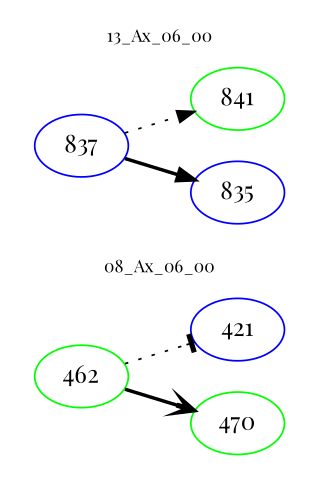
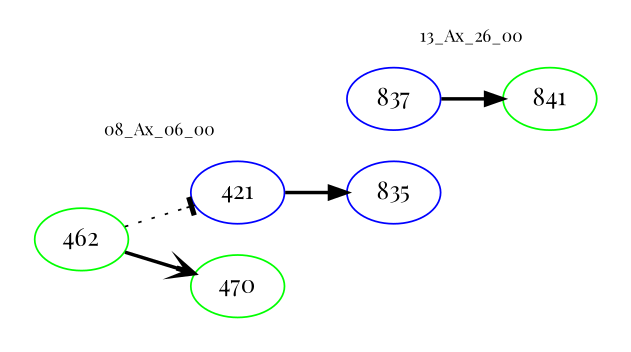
(160, 37) -> (472, 37)
(151, 125) -> (463, 99)
(151, 167) -> (309, 193)
